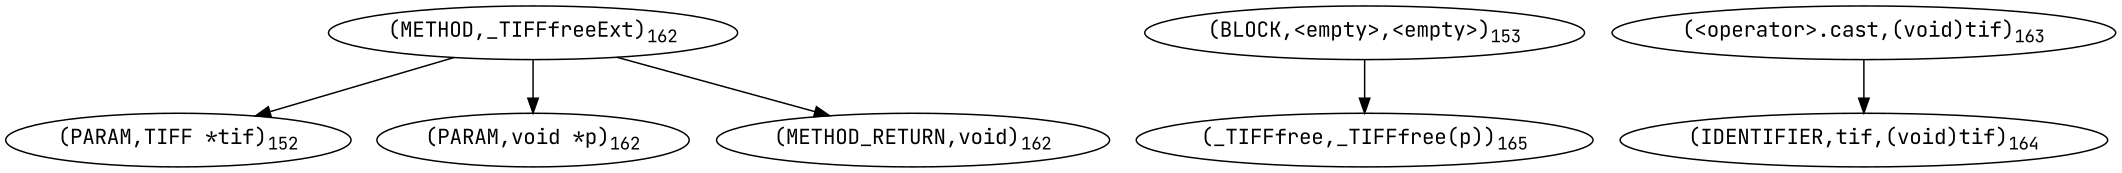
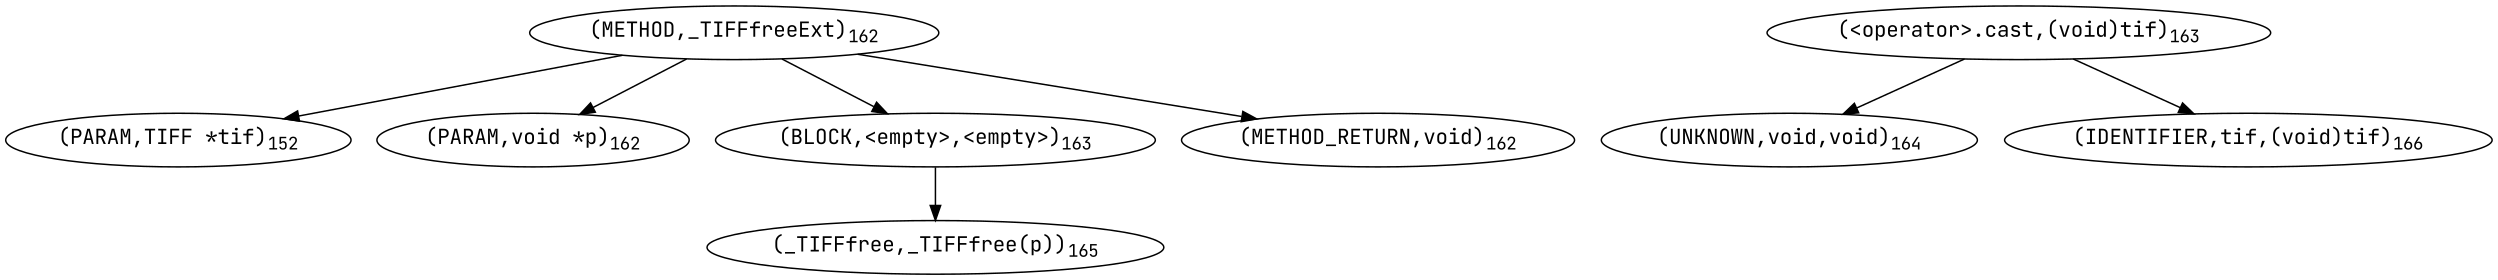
(1506, 31) -> (1077, 138)
none -> (828, 83)
(2024, 138) -> (2409, 138)
none -> (1789, 140)
